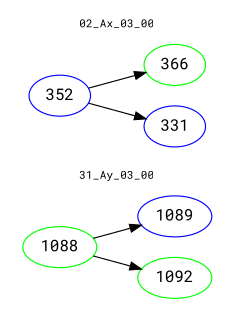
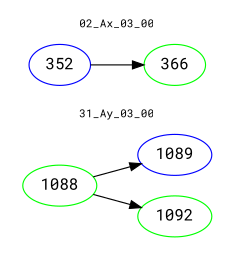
(175, 126) -> none
